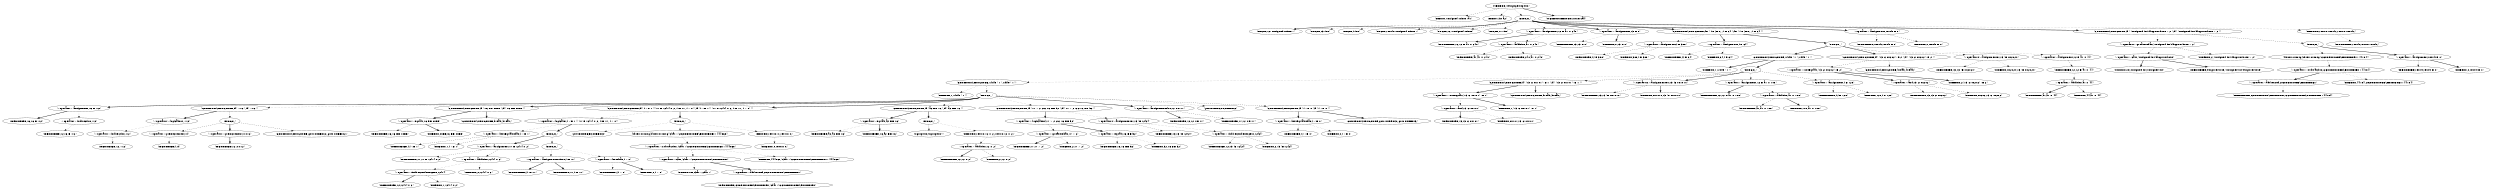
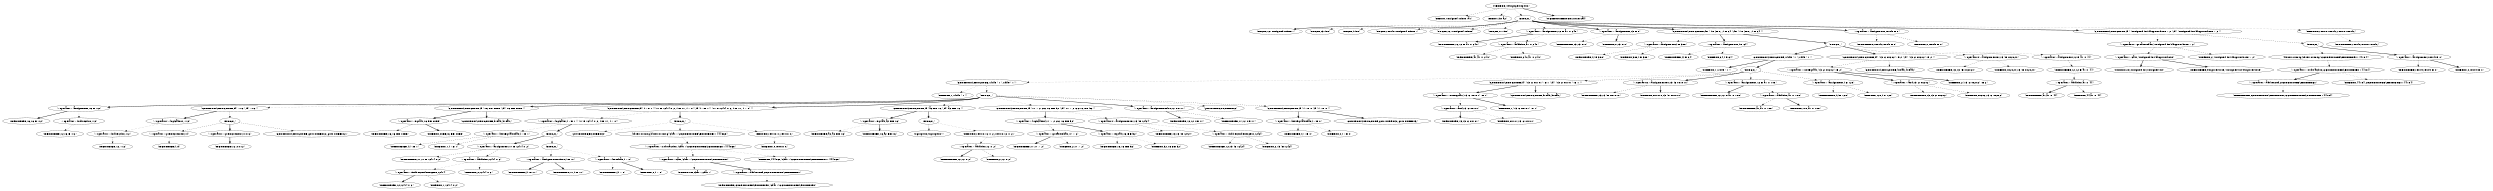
(1526, 57) -> (1526, 57)
